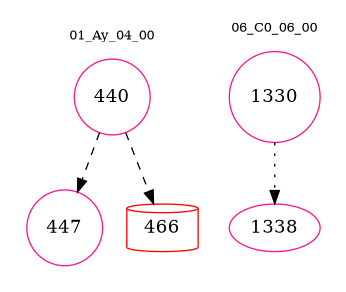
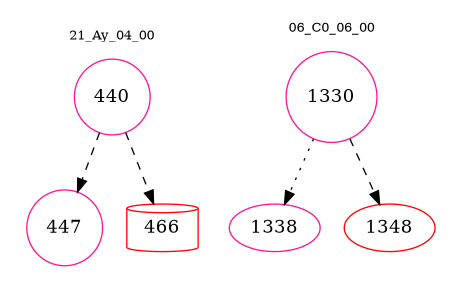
(112, 36) -> (112, 36)
none -> (390, 228)
